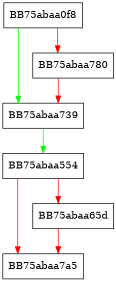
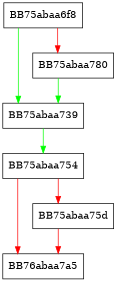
(43, 15) -> (43, 15)
(58, 87) -> (58, 87)
(43, 166) -> (43, 166)
(73, 216) -> (73, 216)
(43, 266) -> (43, 266)
